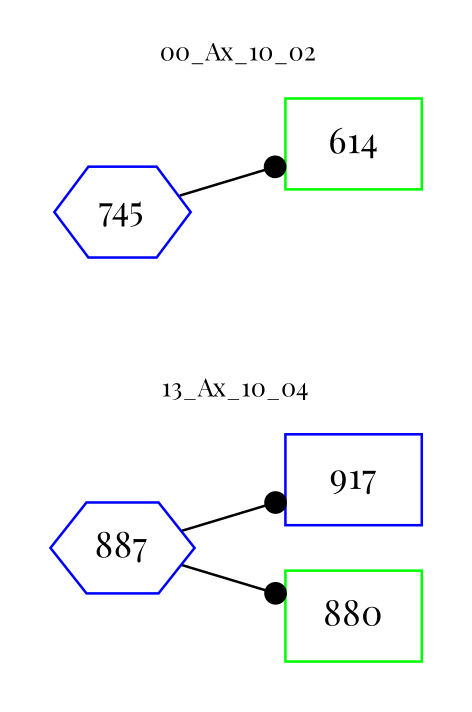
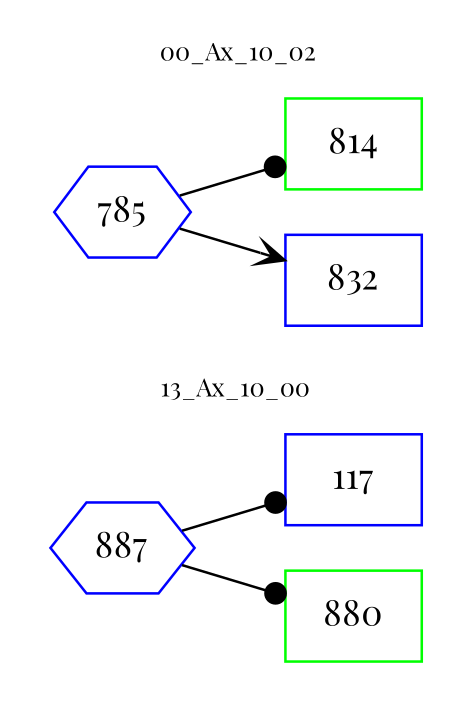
(354, 144) -> (354, 144)
(123, 212) -> (123, 212)
none -> (354, 280)
(236, 390) -> (236, 390)
(354, 480) -> (354, 480)
